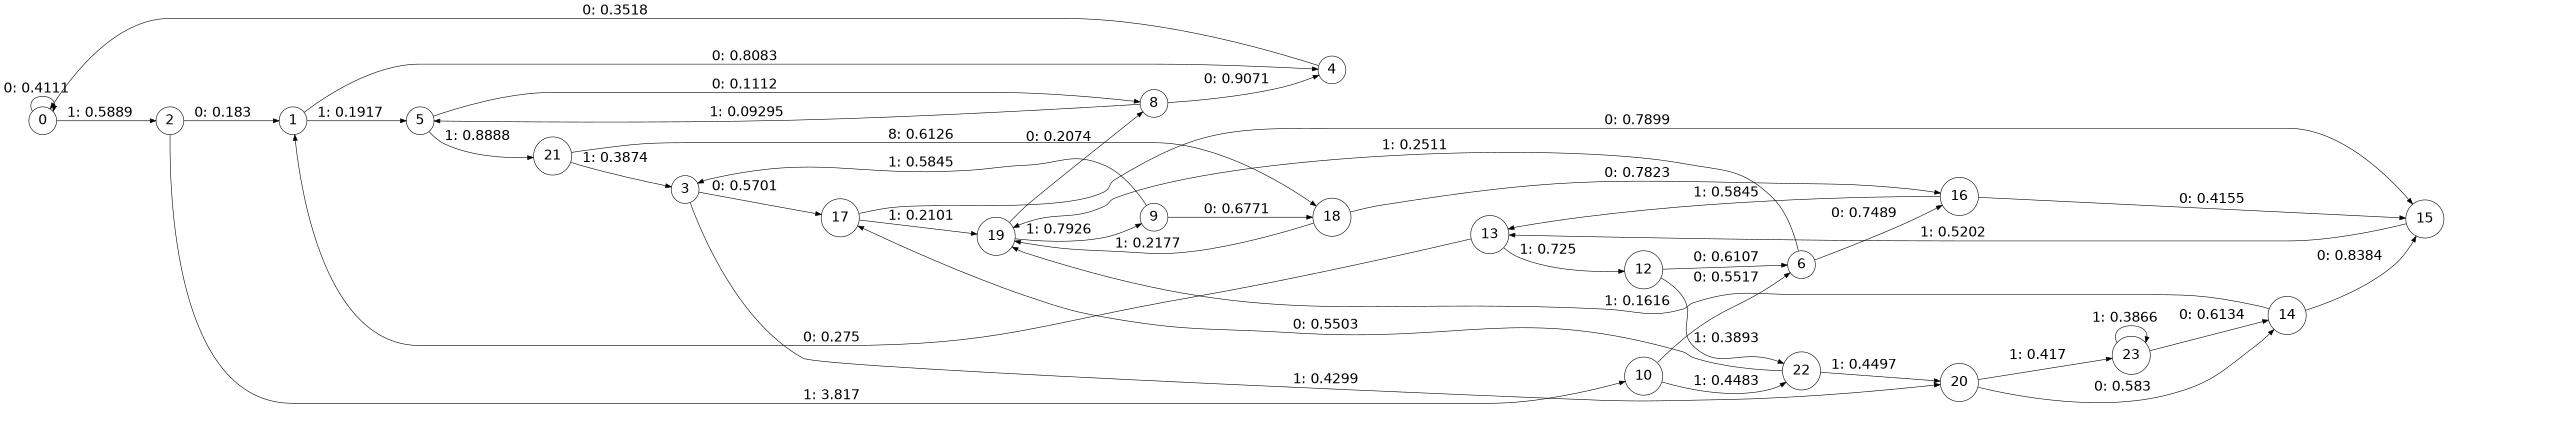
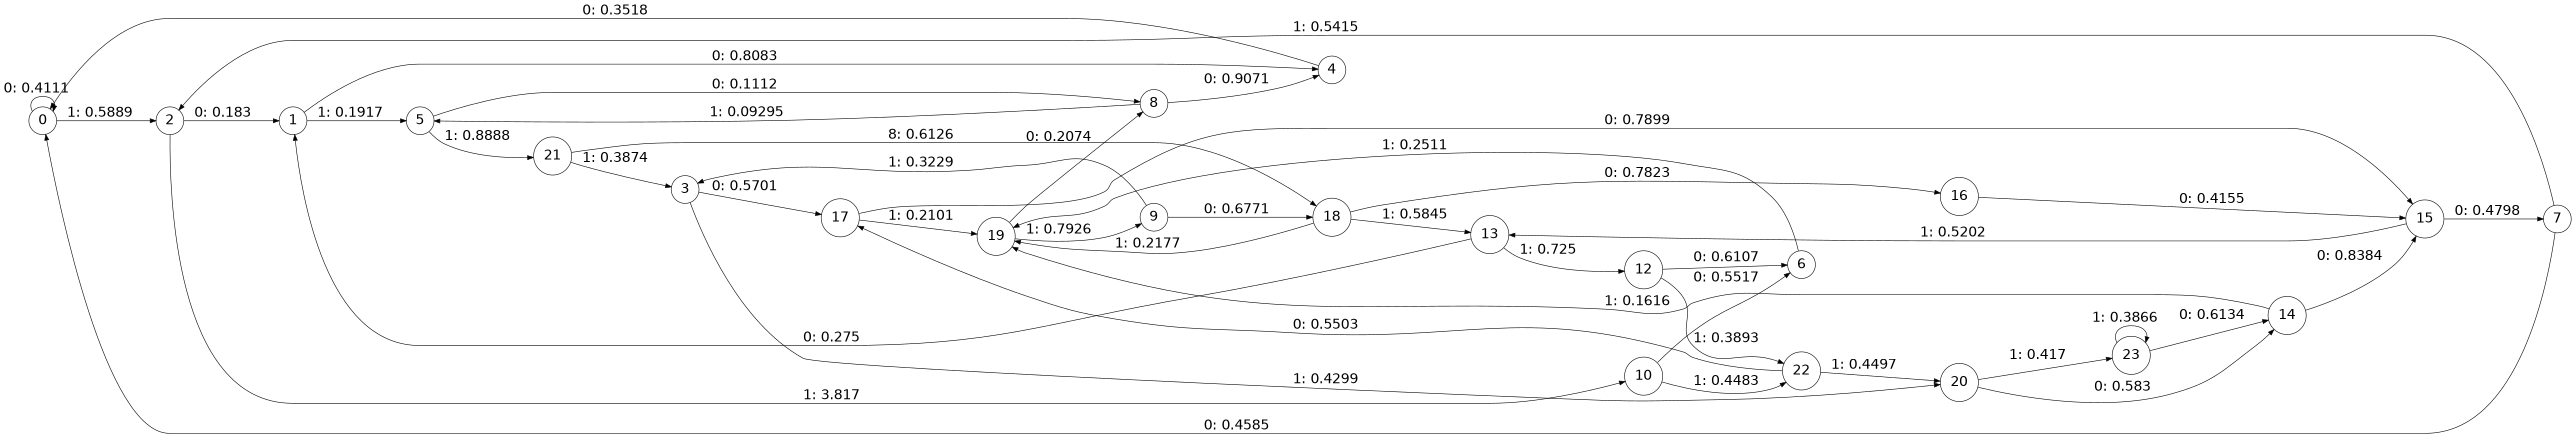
(927, 163) -> (927, 163)
(1726, 204) -> (1408, 226)
none -> (2557, 219)
(1876, 236) -> none
